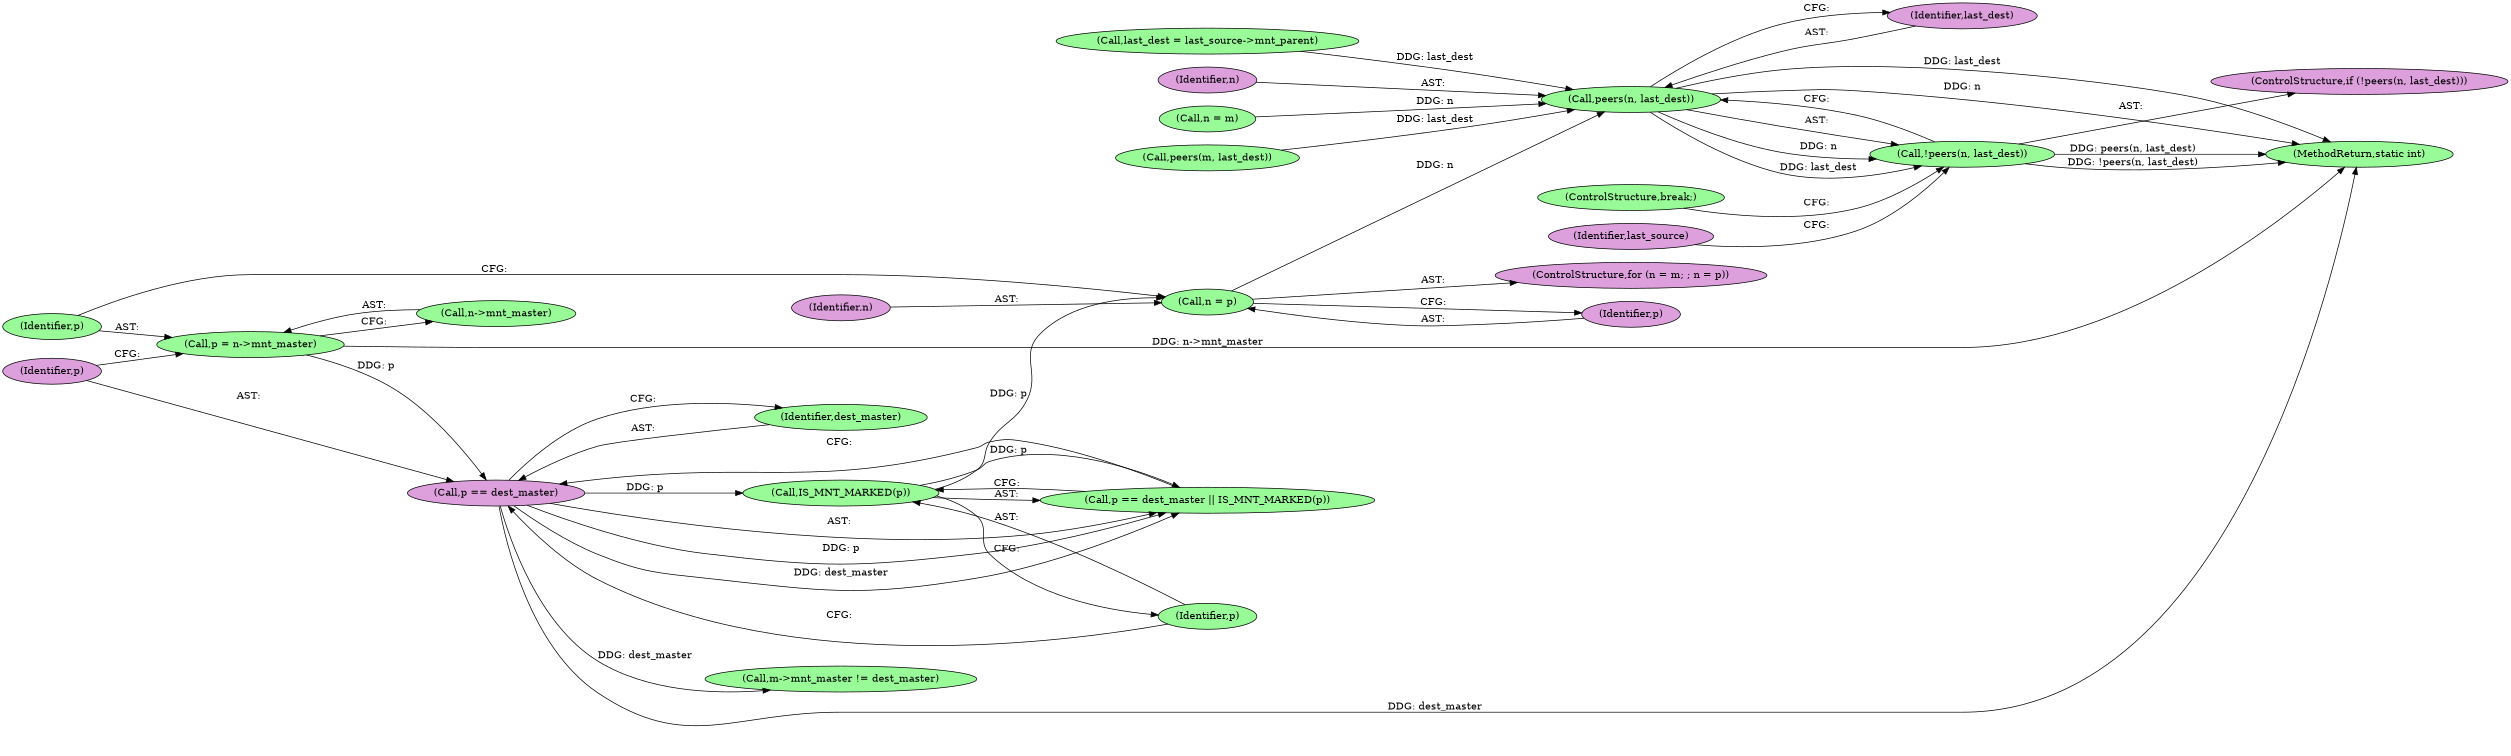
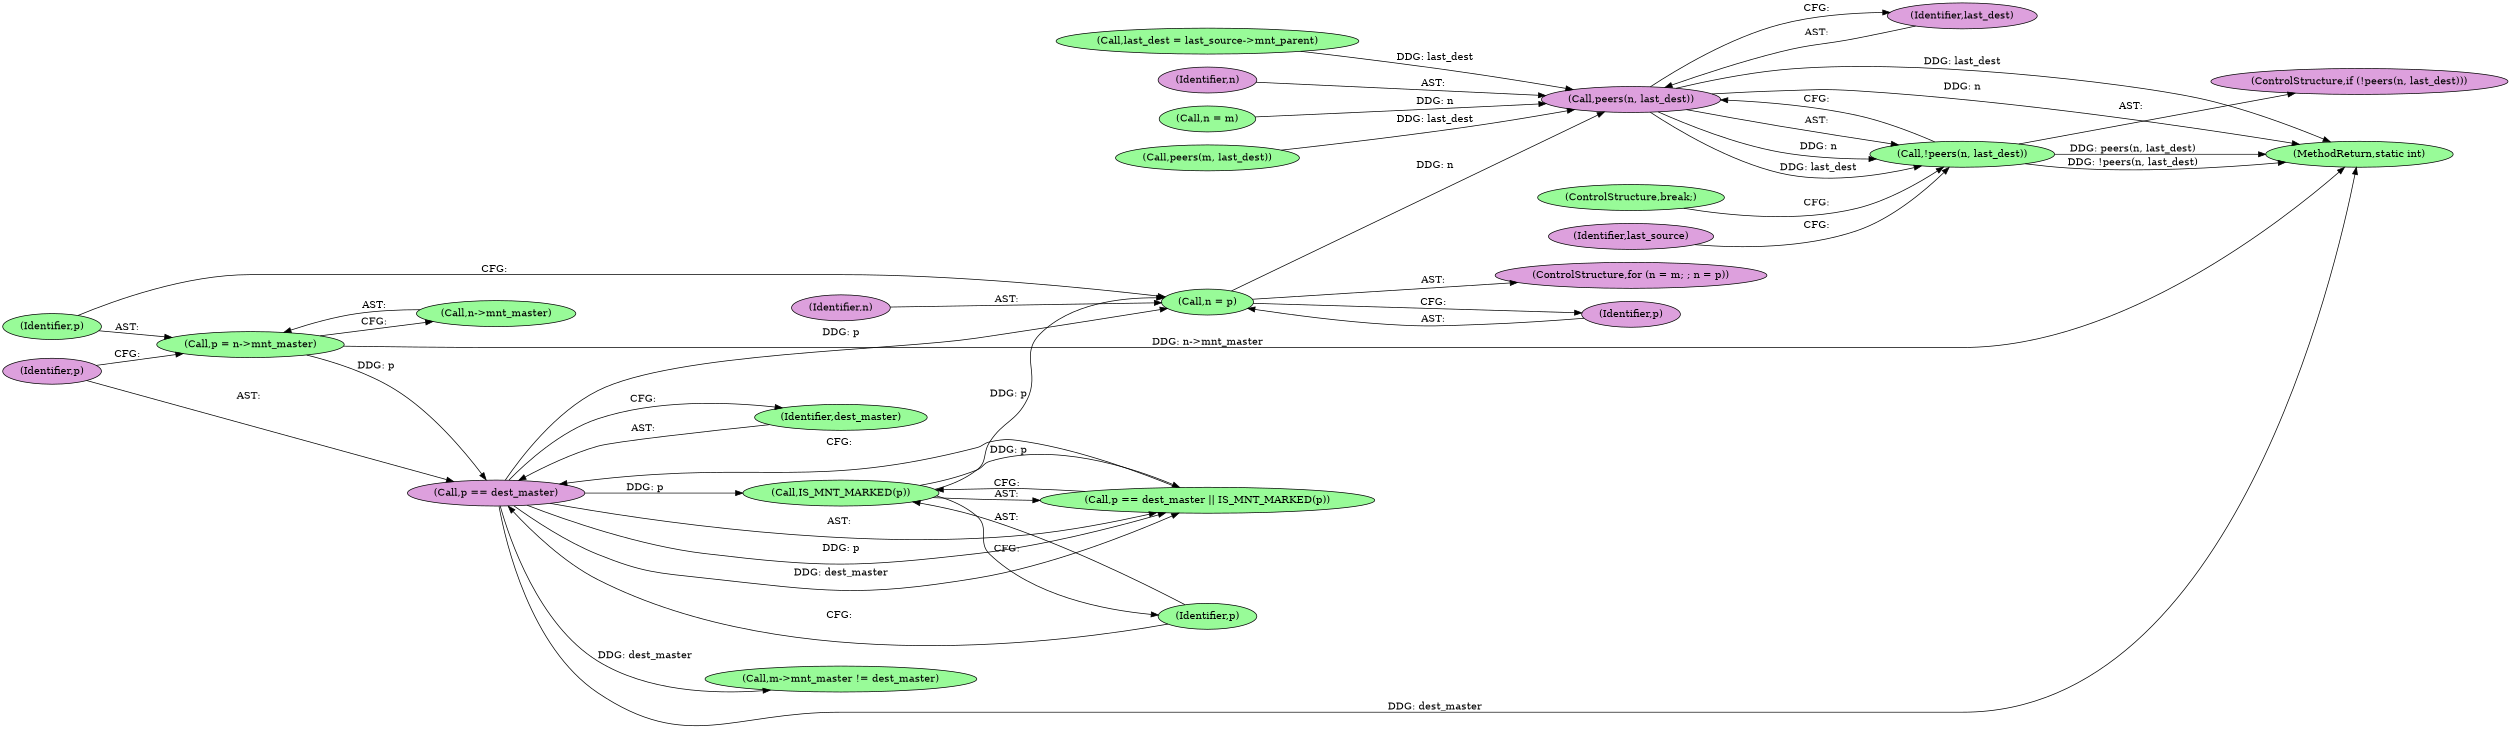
(1631, 99) -> (1631, 99)
none -> (813, 352)
